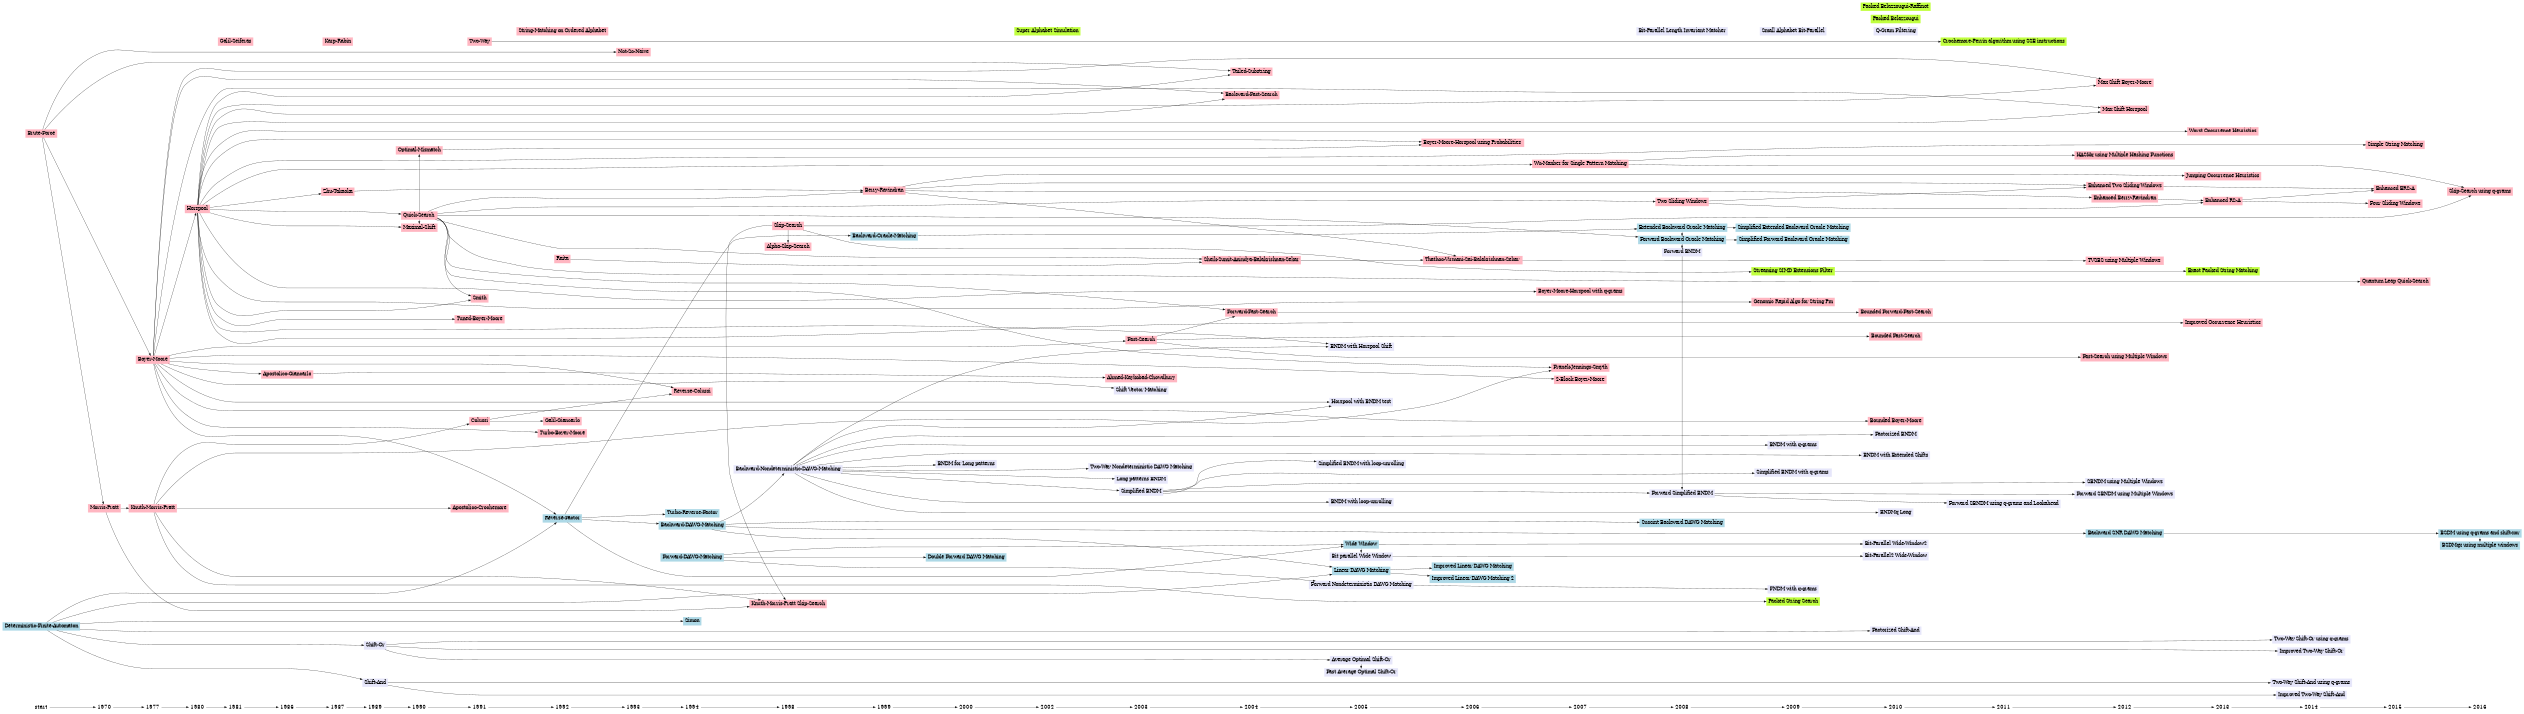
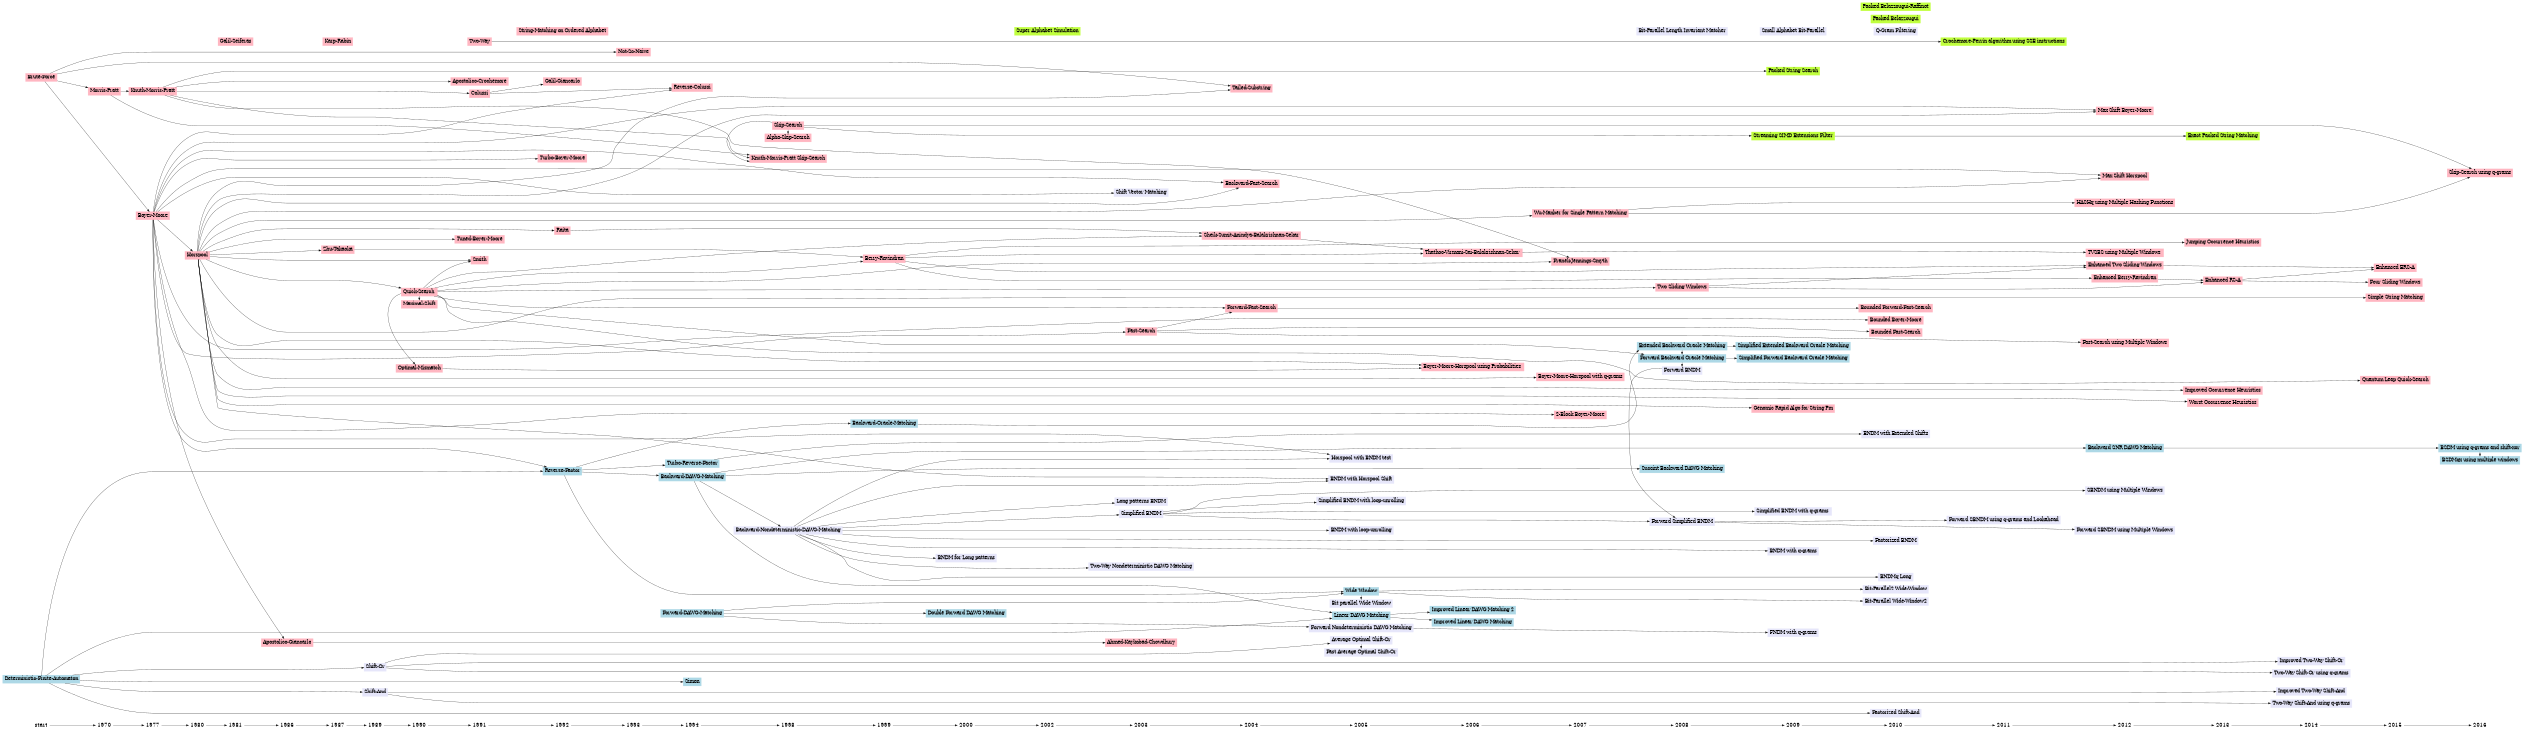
(304, 226) -> (375, 229)
(1338, 454) -> (1286, 435)
(1627, 556) -> (1620, 589)
